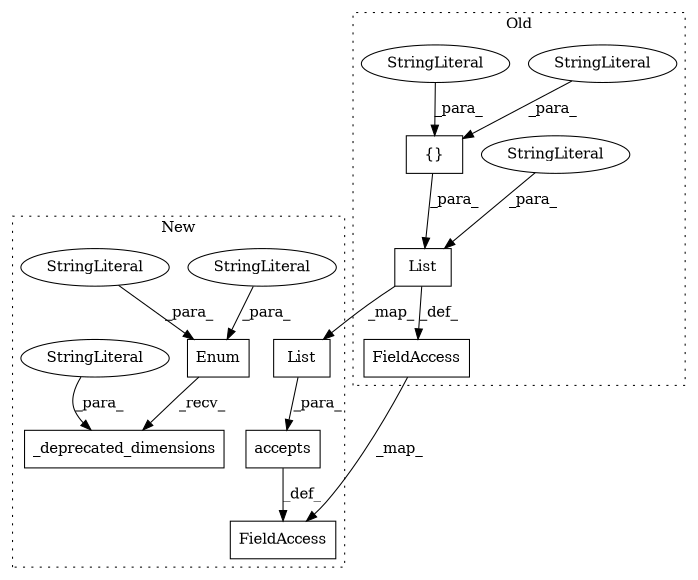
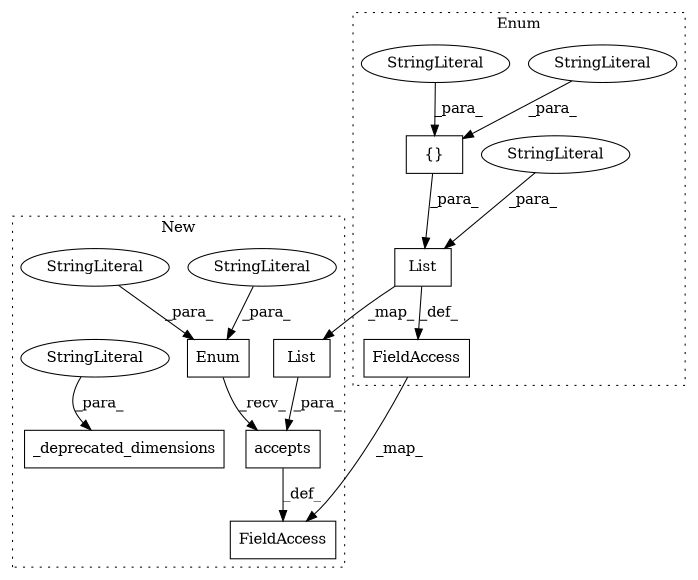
(519, 25) -> (519, 25)
(175, 400) -> (233, 402)
